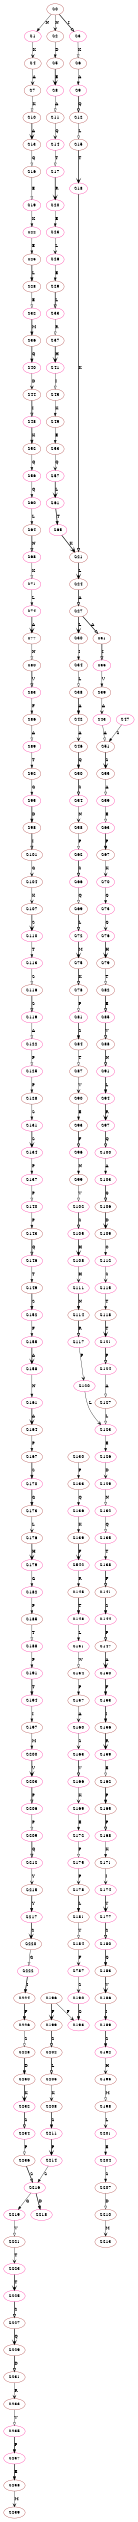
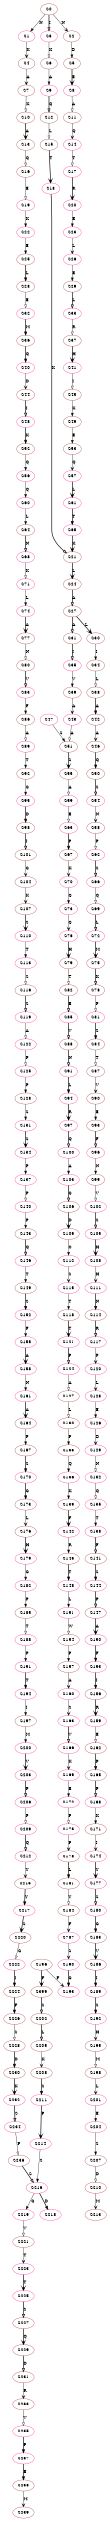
(106, 1415) -> (69, 1408)
(79, 1565) -> (69, 1532)
(51, 2025) -> (42, 1992)
